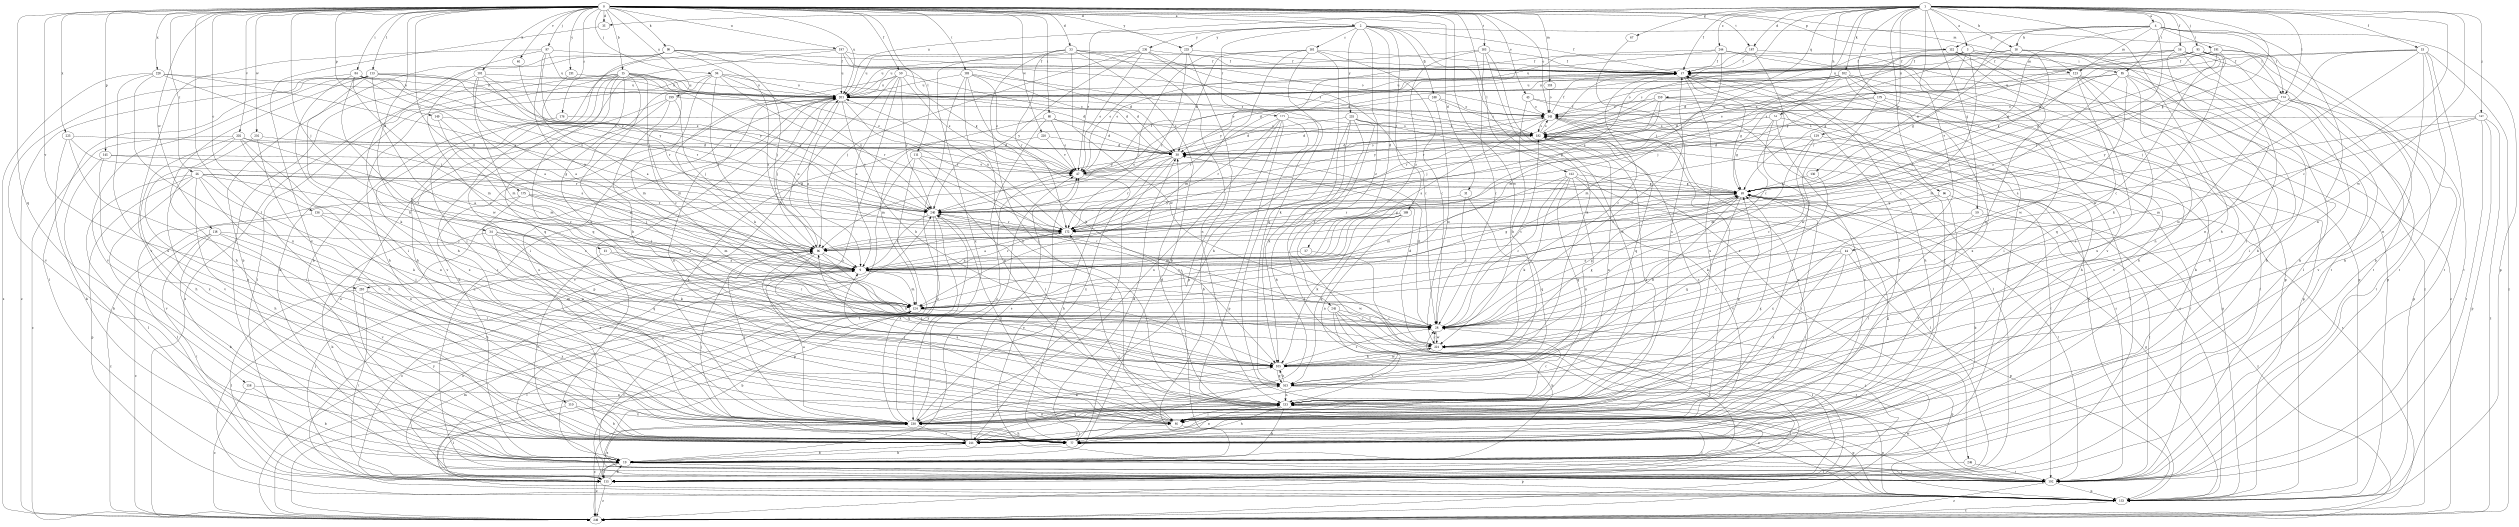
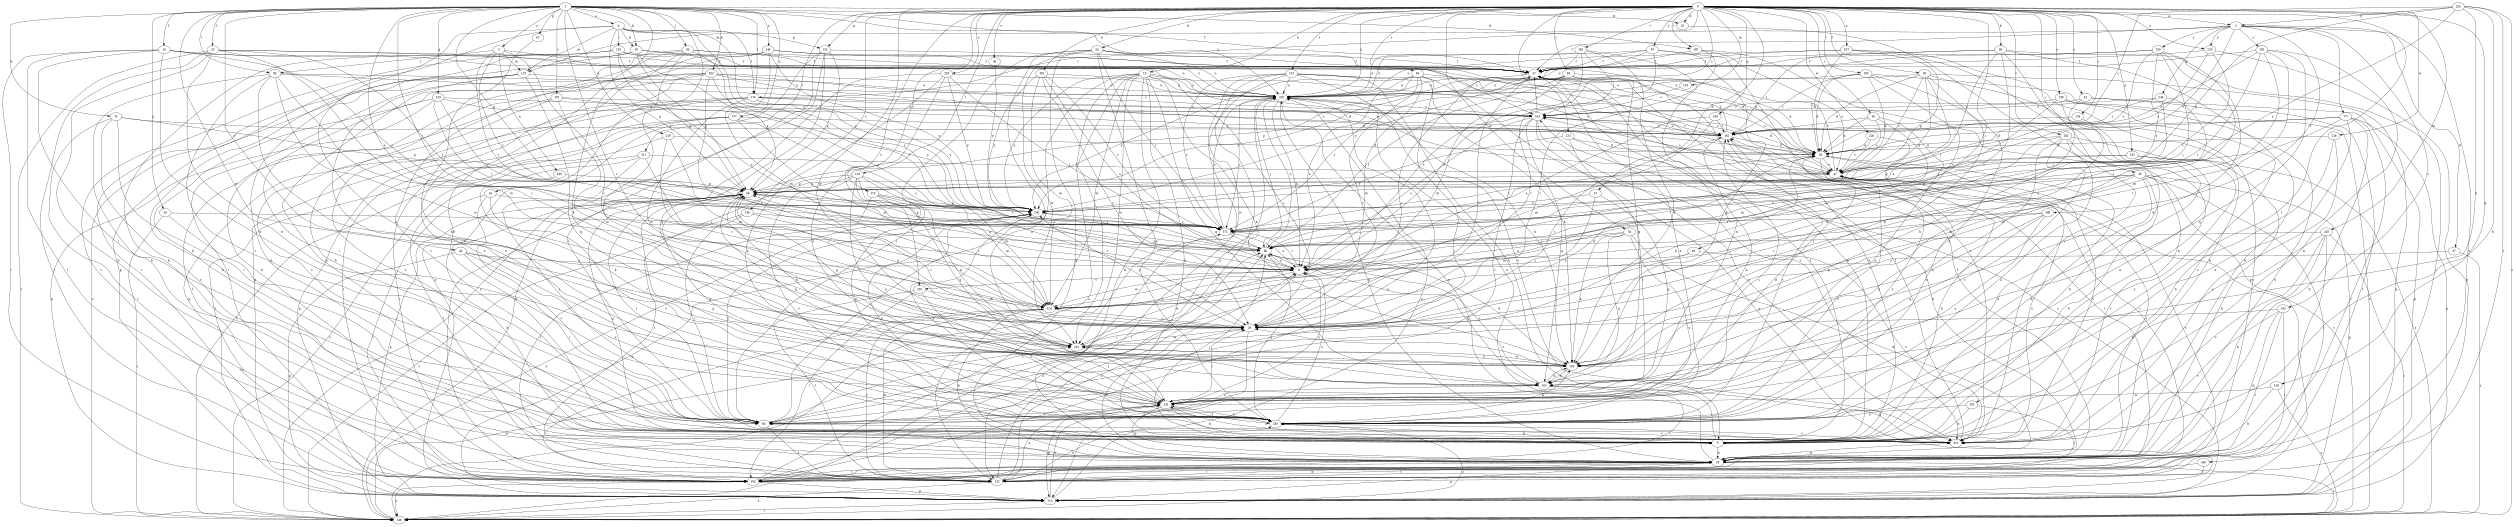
(1349, 71) -> (2348, 16)
(571, 74) -> none
